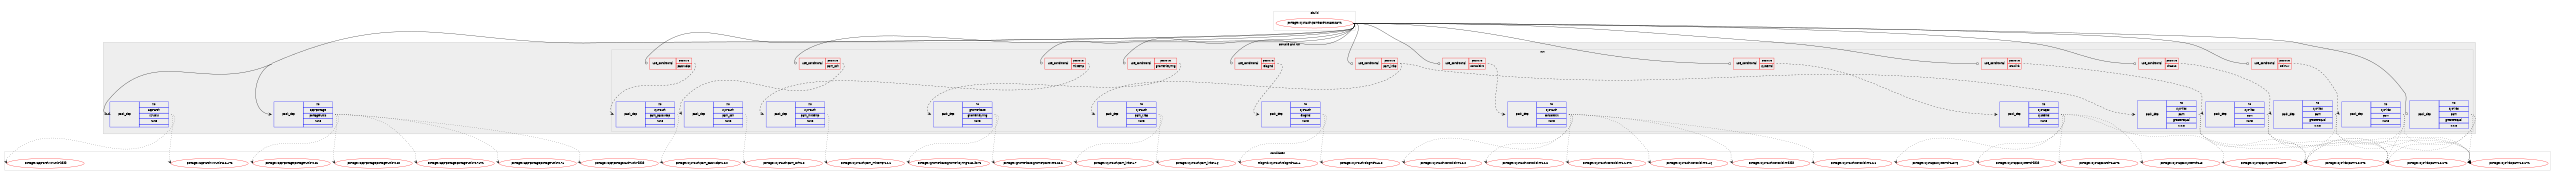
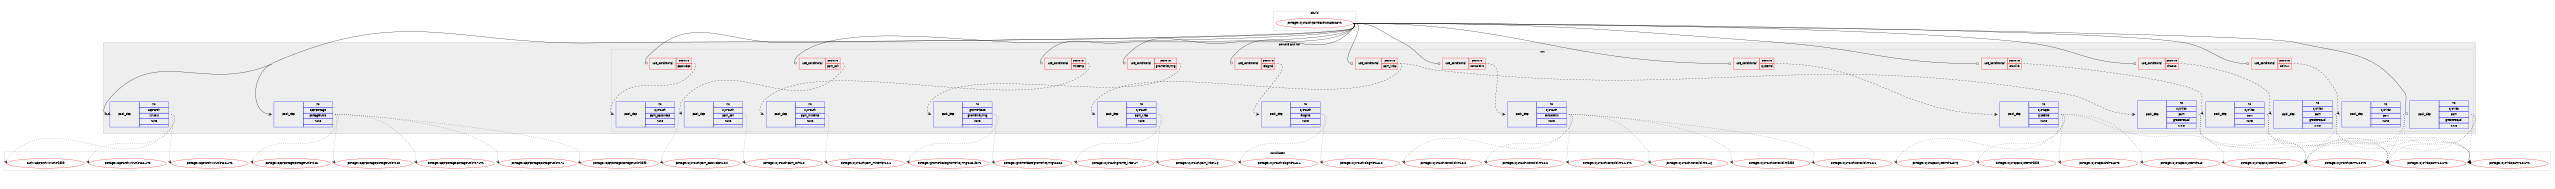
(46, 163) -> (46, 163)
none -> (128, 163)
(620, 163) -> (620, 163)
(1033, 163) -> (1033, 163)
(1115, 163) -> (1115, 163)
(1279, 163) -> (1279, 163)
(2345, 163) -> (2345, 163)
